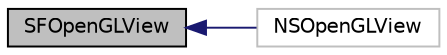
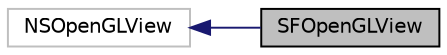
(231, 28) -> (236, 28)
